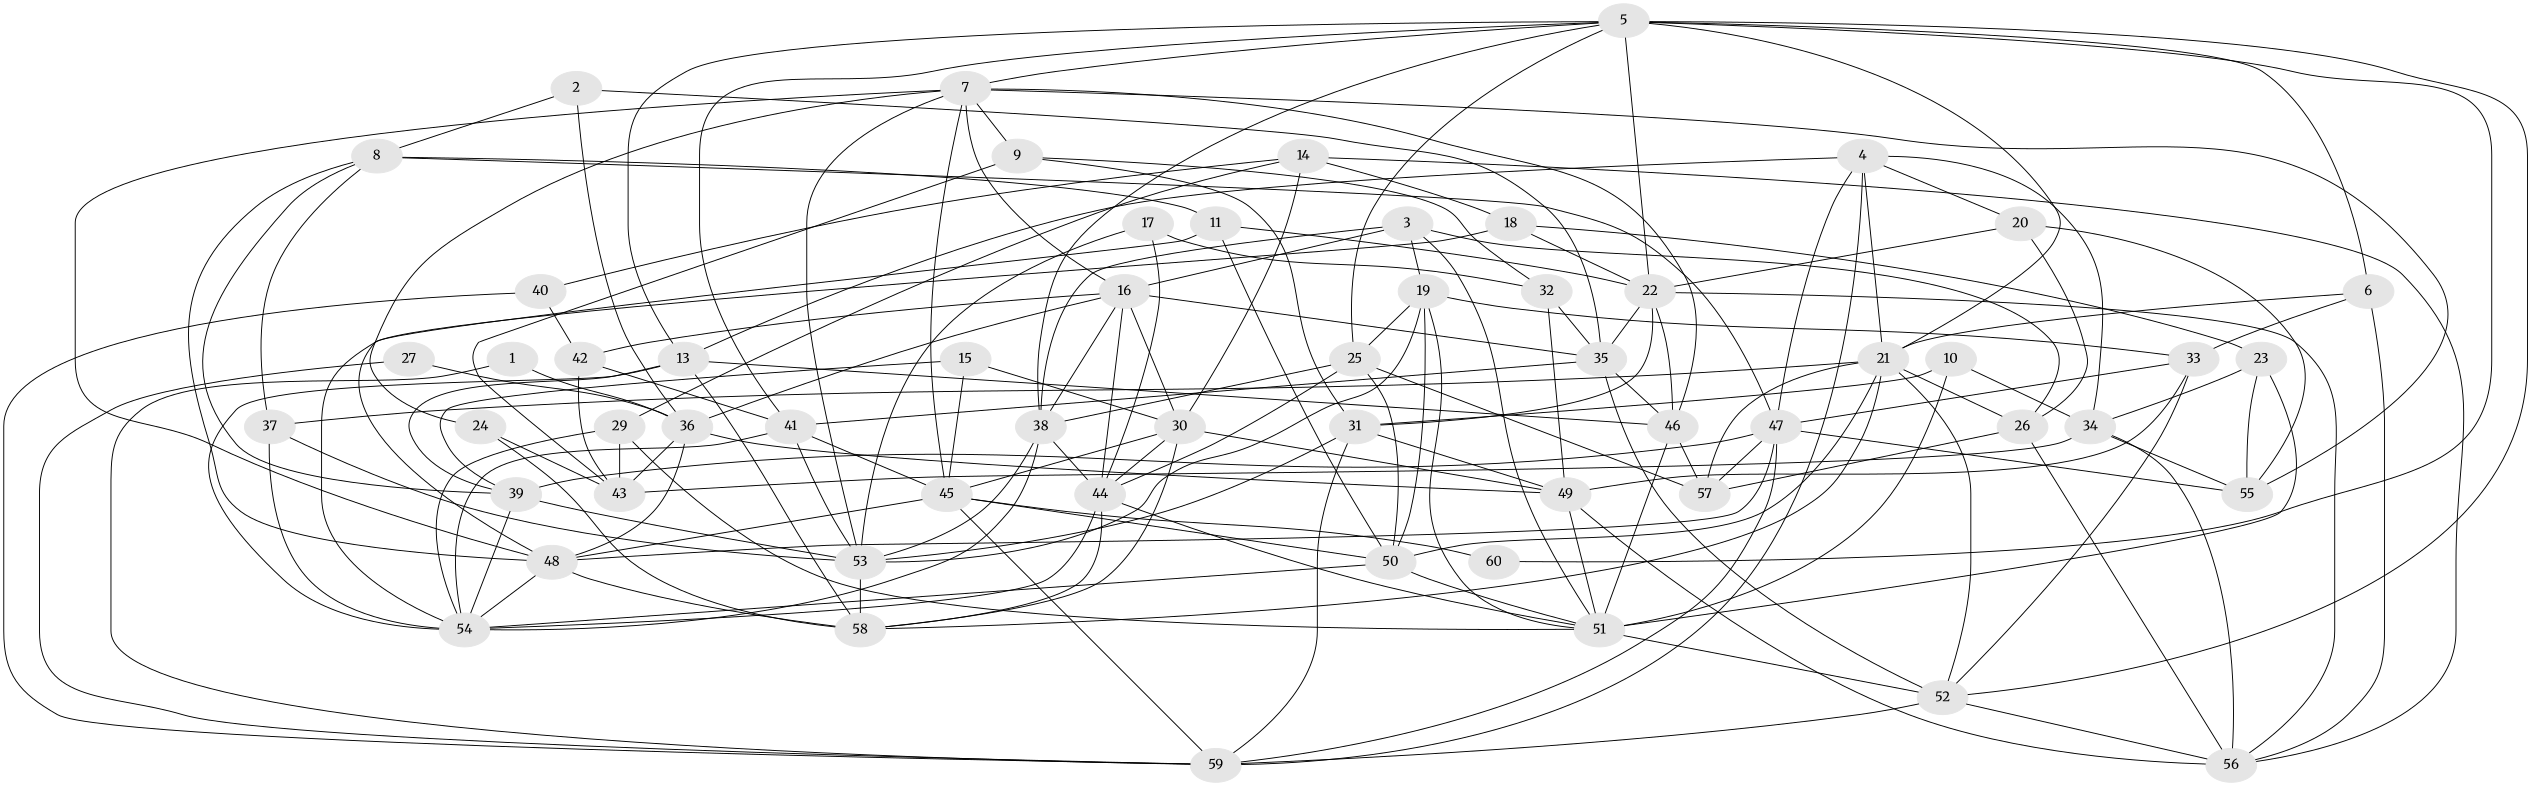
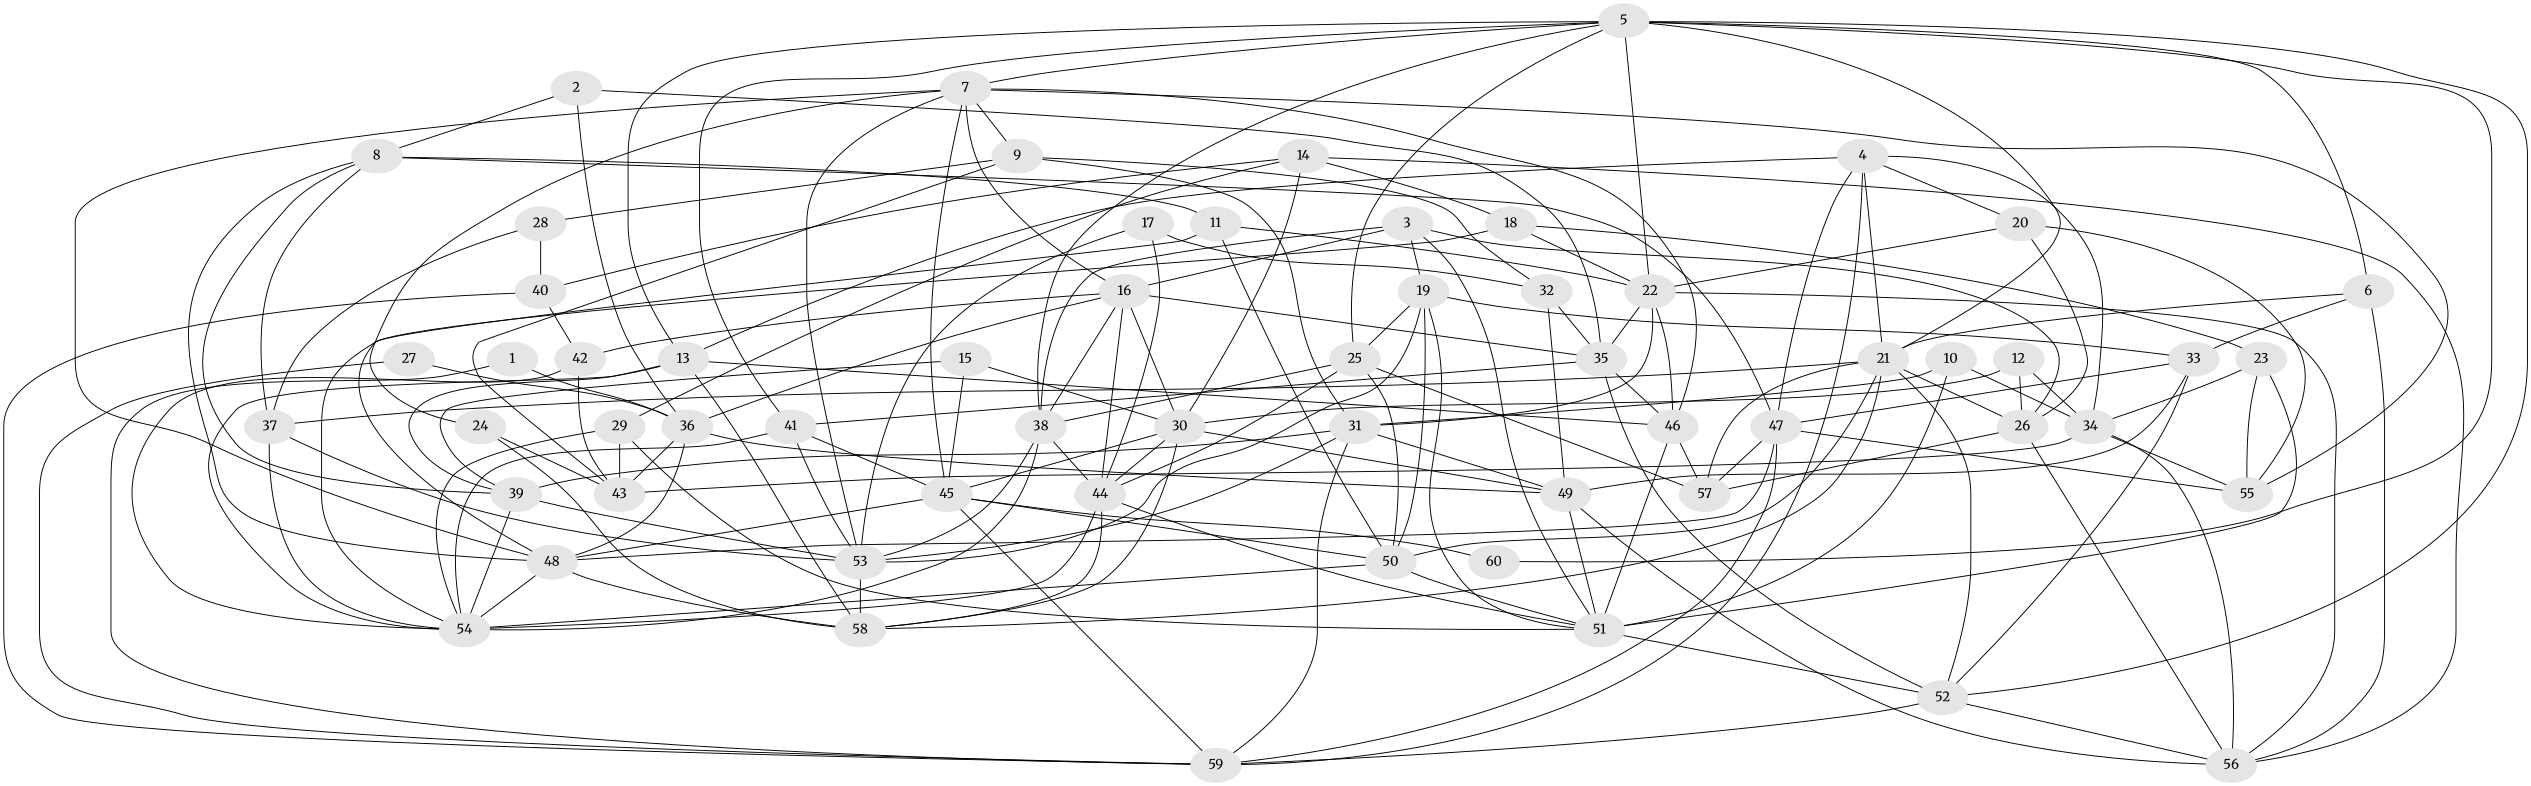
none -> (541, 224)
none -> (2019, 359)
(677, 390) -> (149, 437)
(1238, 465) -> (934, 455)
